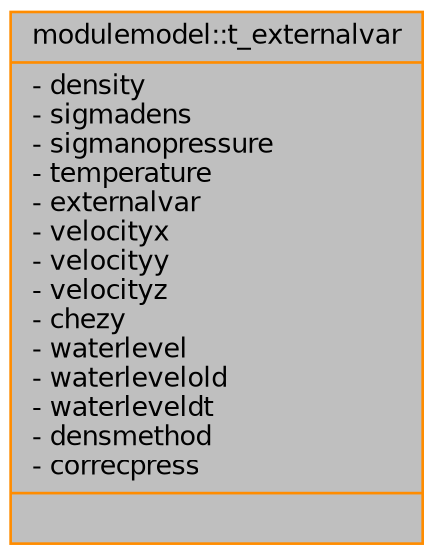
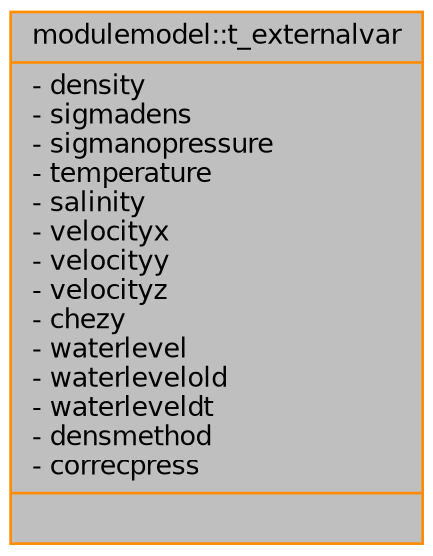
(117, 203) -> (89, 203)
